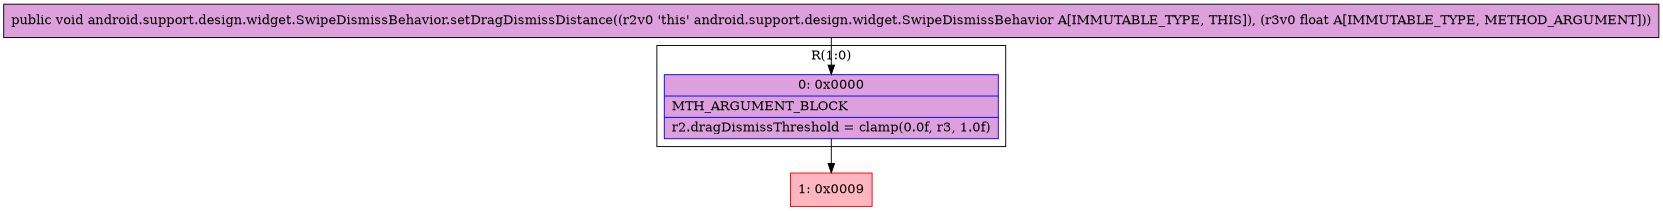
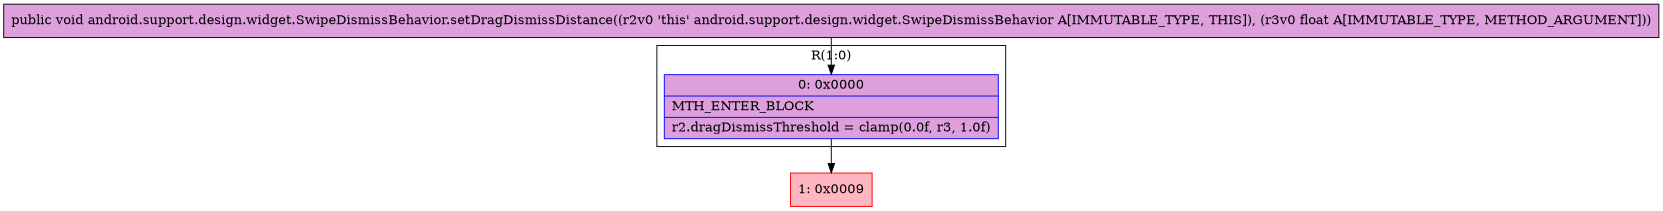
(760, 106) -> (743, 106)
